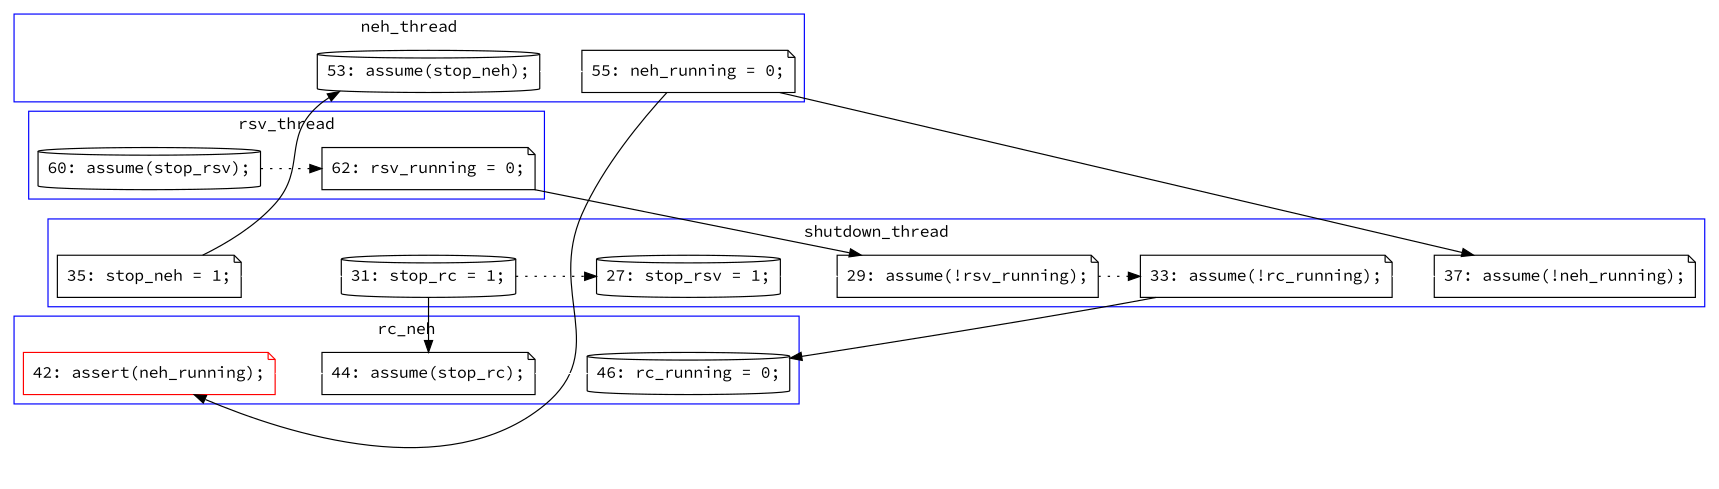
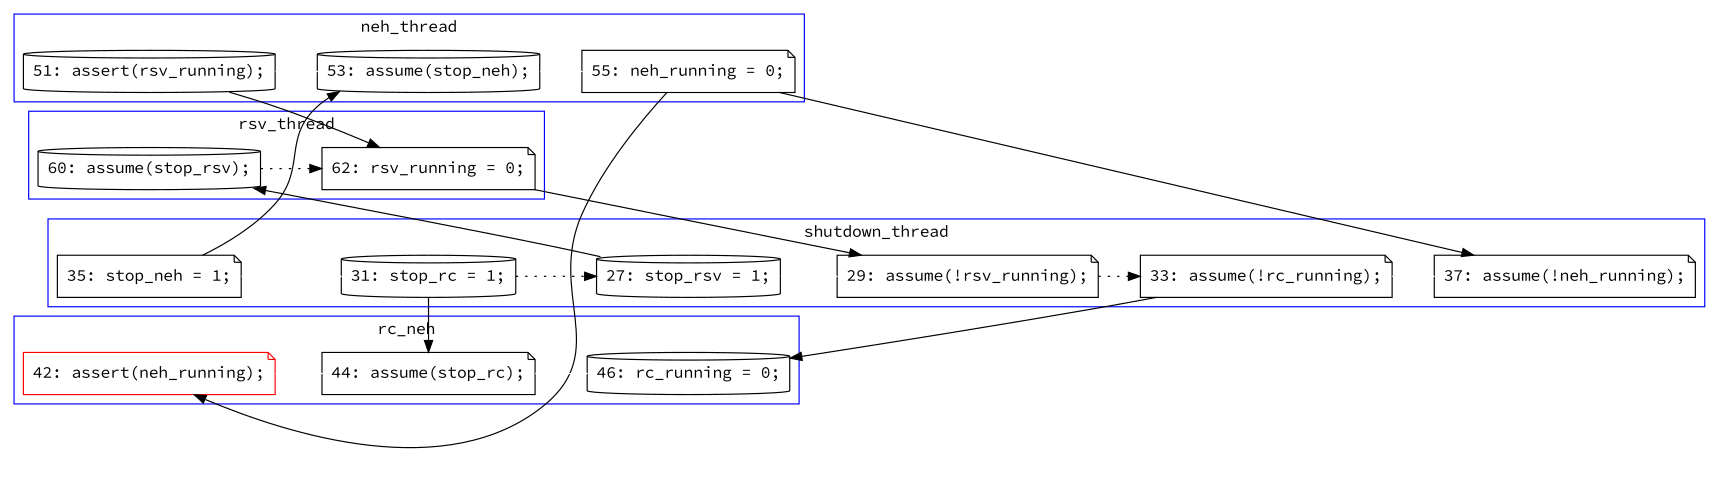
none -> (149, 71)
none -> (458, 228)
